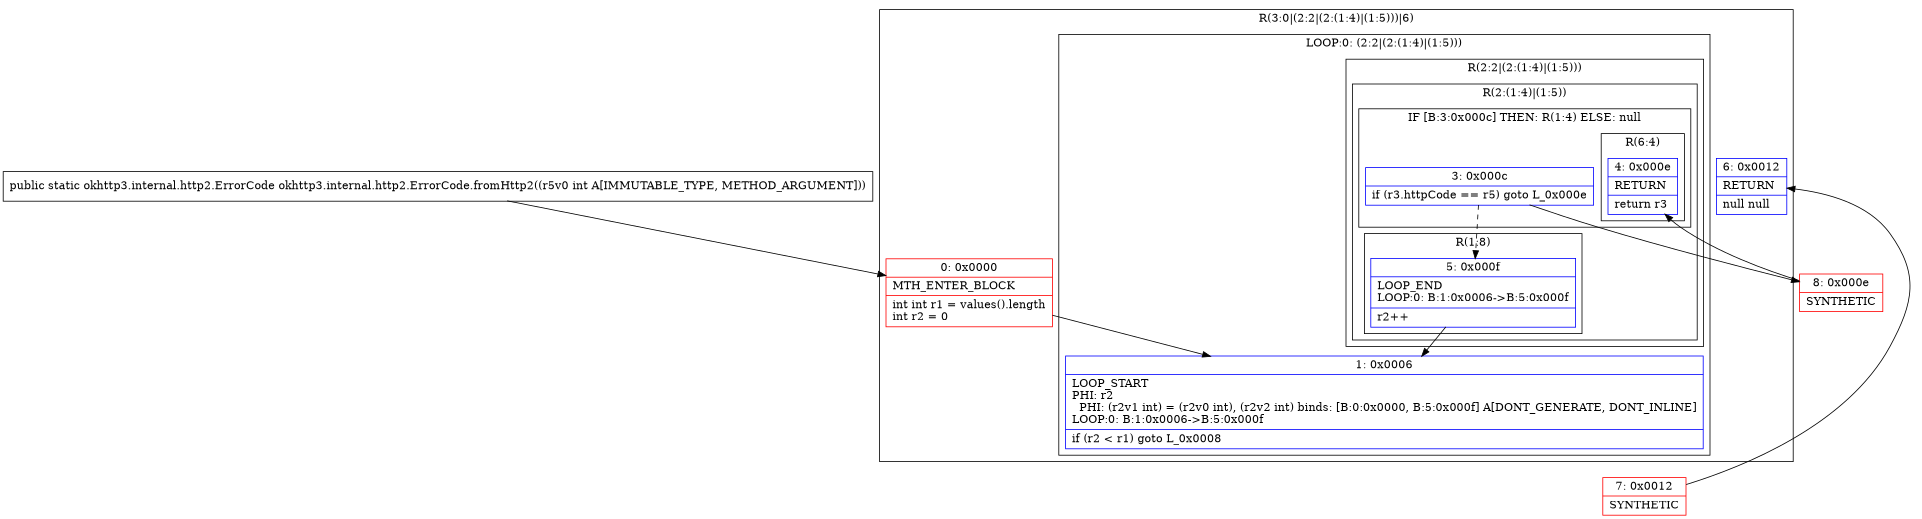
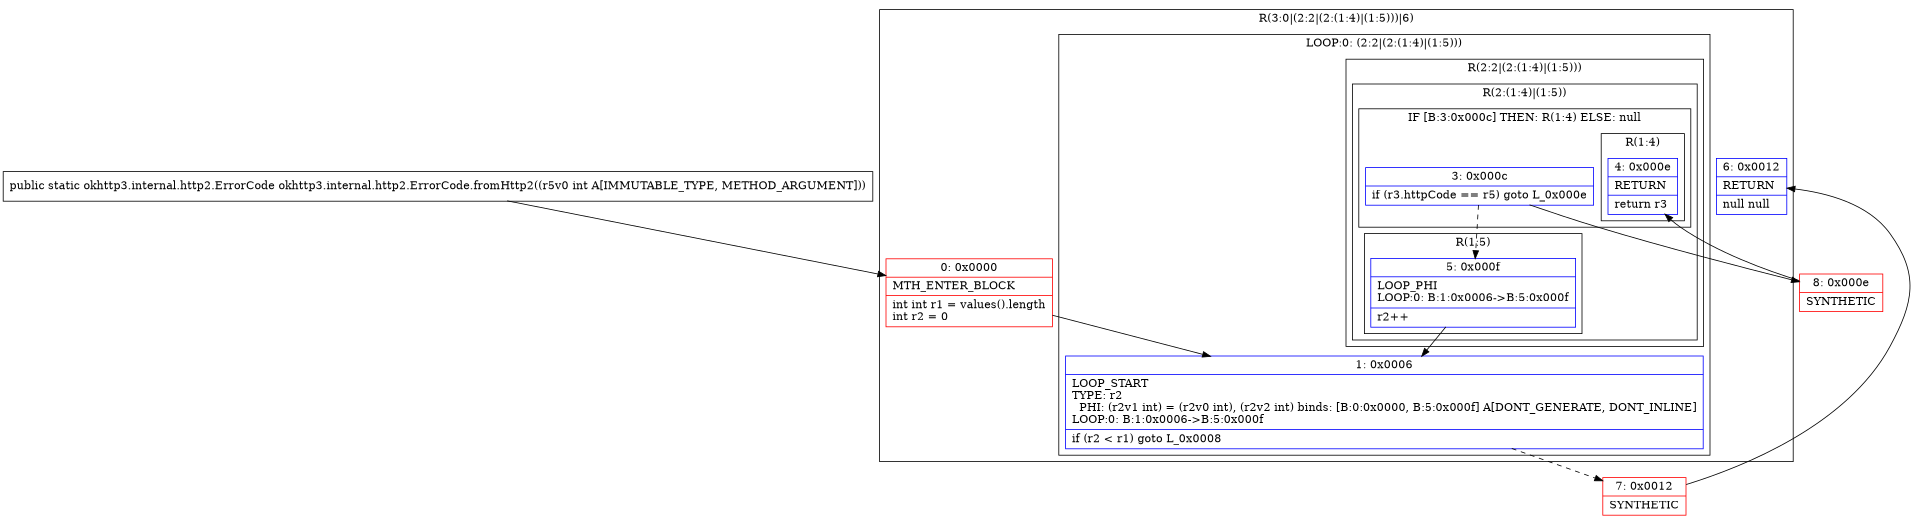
(1643, 143) -> (1643, 143)
(1473, 243) -> (1473, 243)
(1410, 286) -> (1408, 286)
(1095, 396) -> (1099, 396)
none -> (1564, 467)
